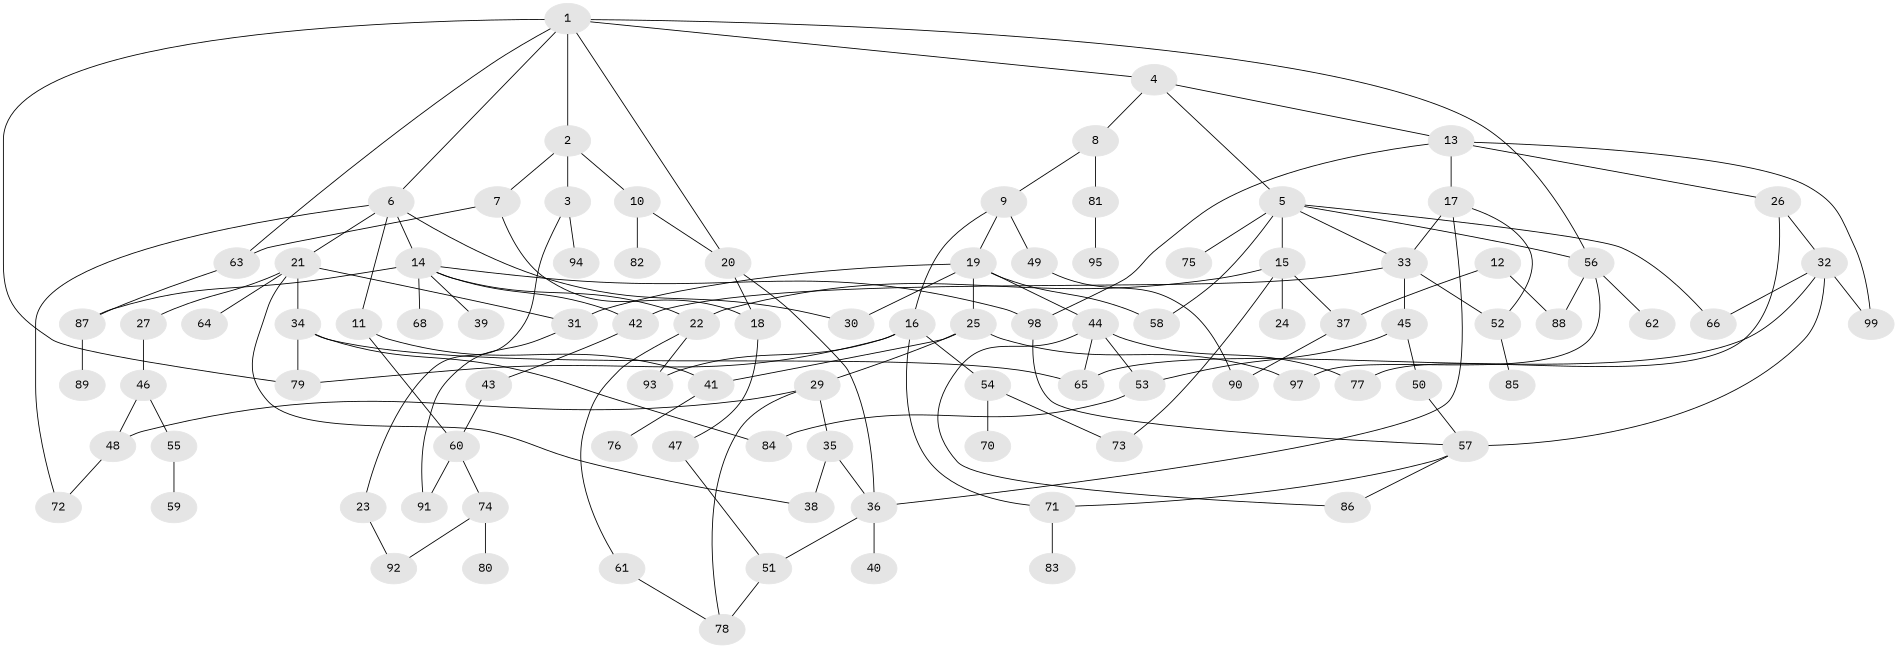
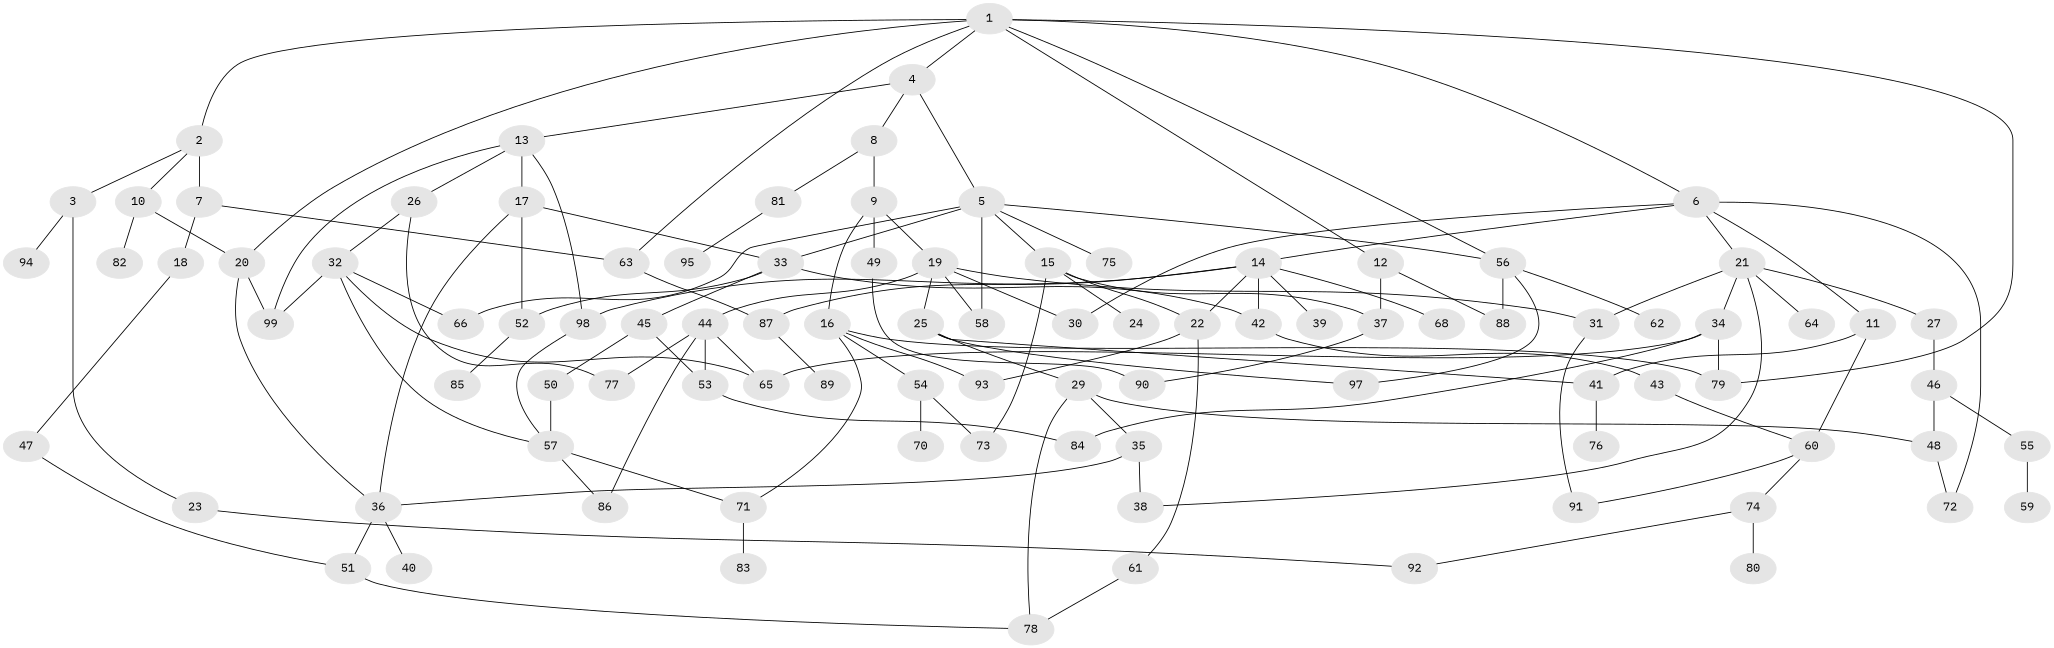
none -> (1185, 141)
(742, 292) -> (256, 293)
